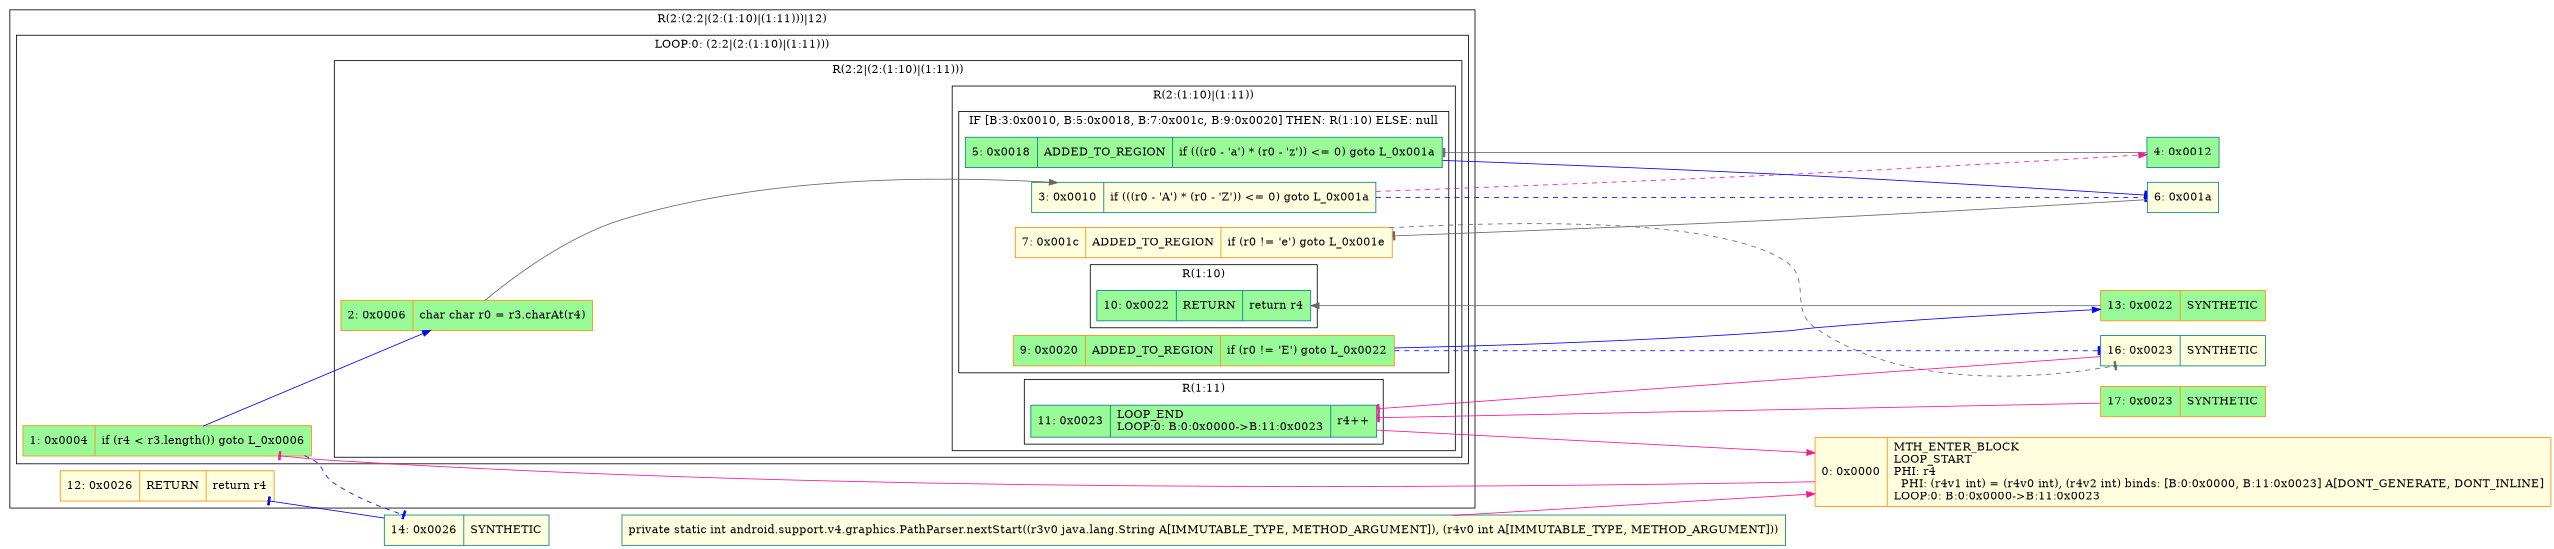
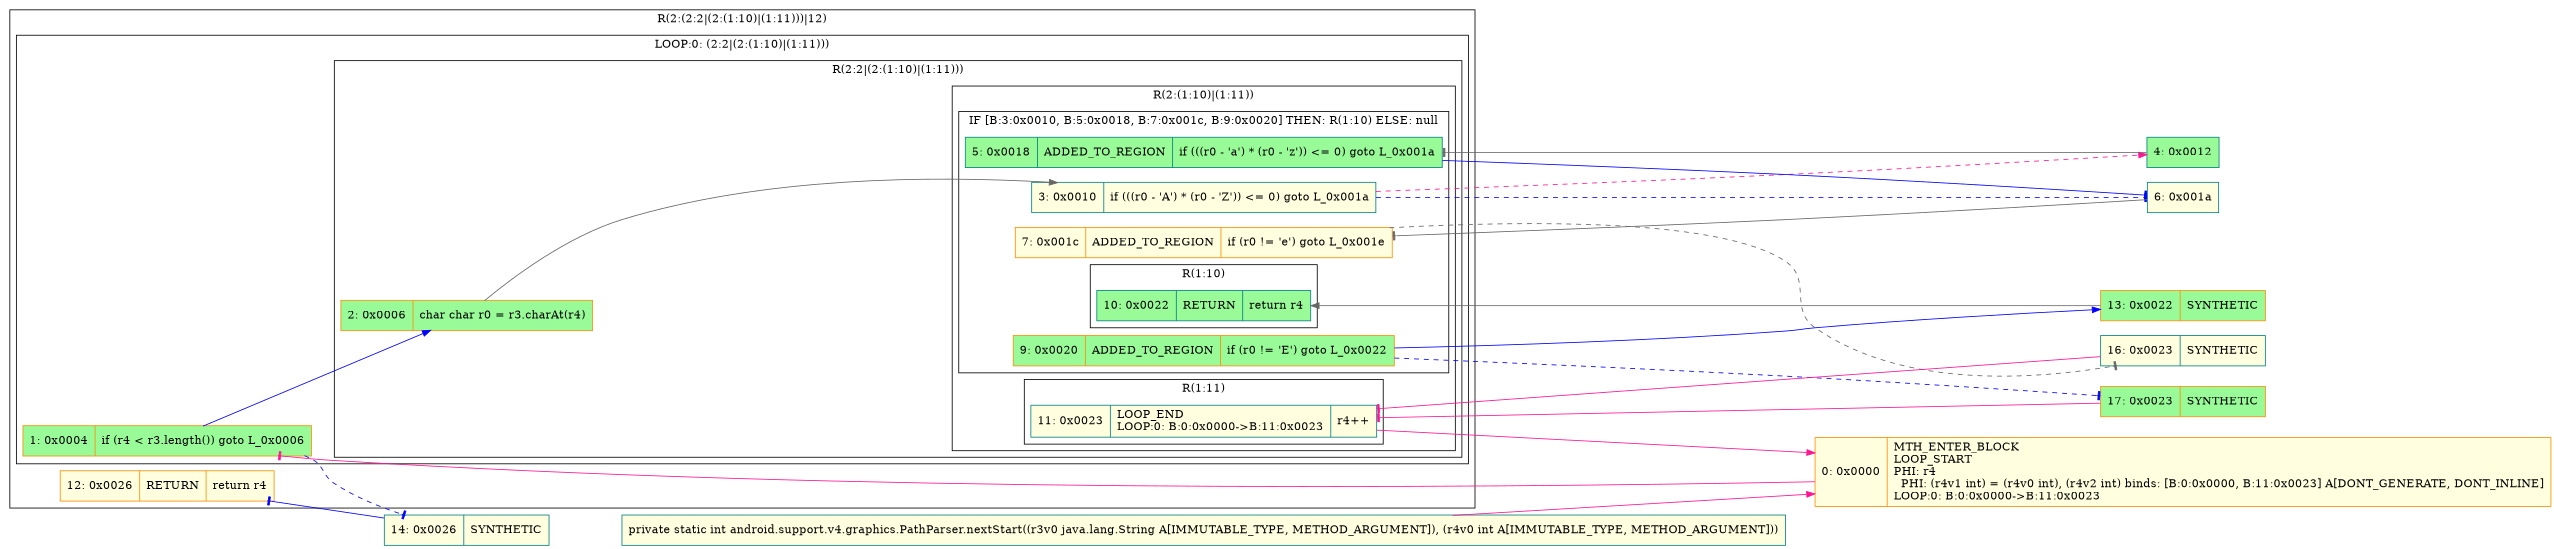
(1745, 351) -> (1745, 374)
(1204, 421) -> (1204, 421)
